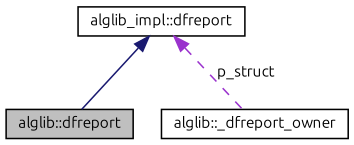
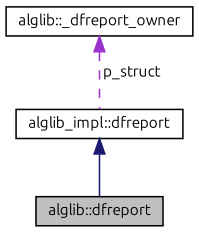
(214, 79) -> (99, 81)
